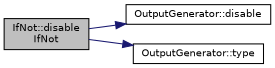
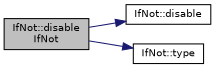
(198, 14) -> (168, 14)
(198, 54) -> (168, 54)
